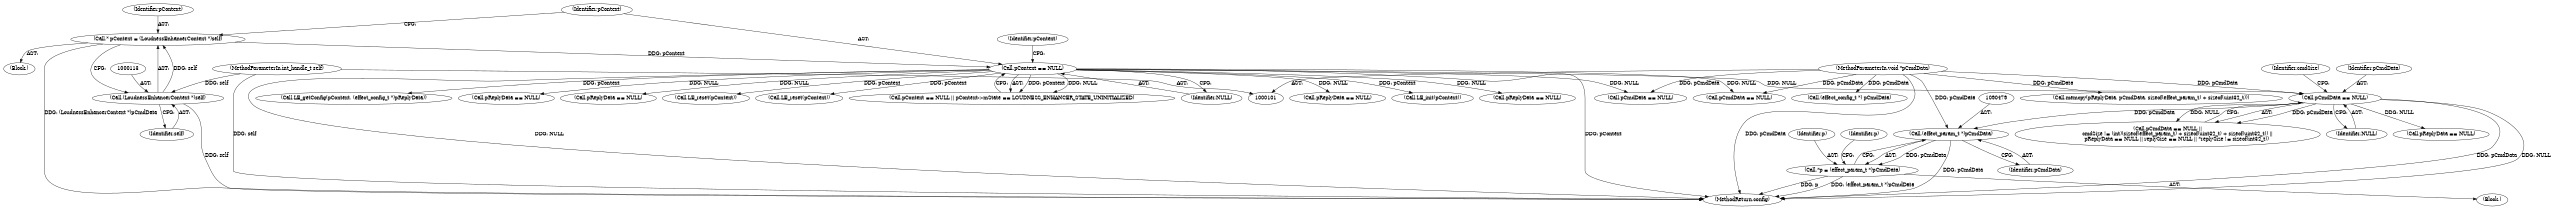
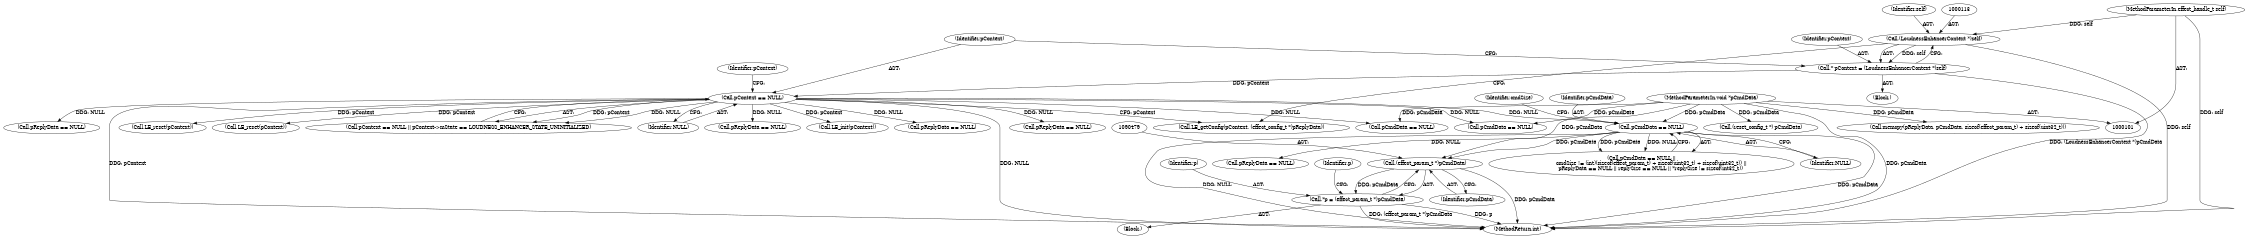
(277, 69) -> (2176, 10)
(601, 84) -> (1138, 113)
(1849, 98) -> (1761, 128)
(162, 115) -> (1589, 71)
(1742, 200) -> (1517, 229)
